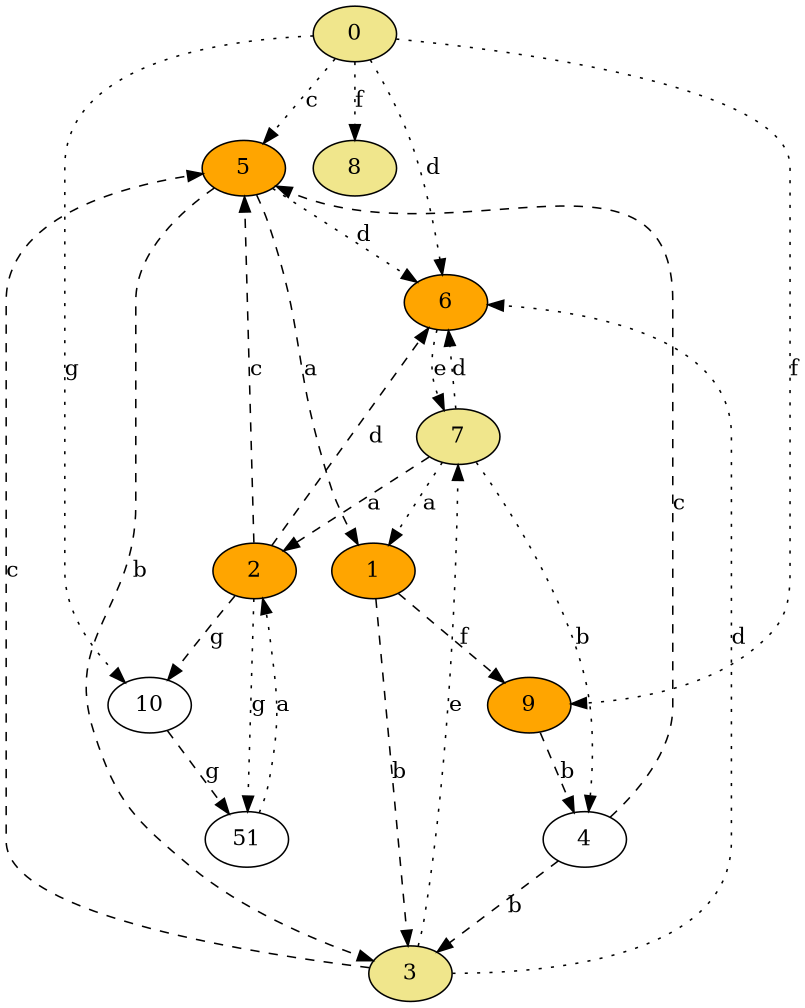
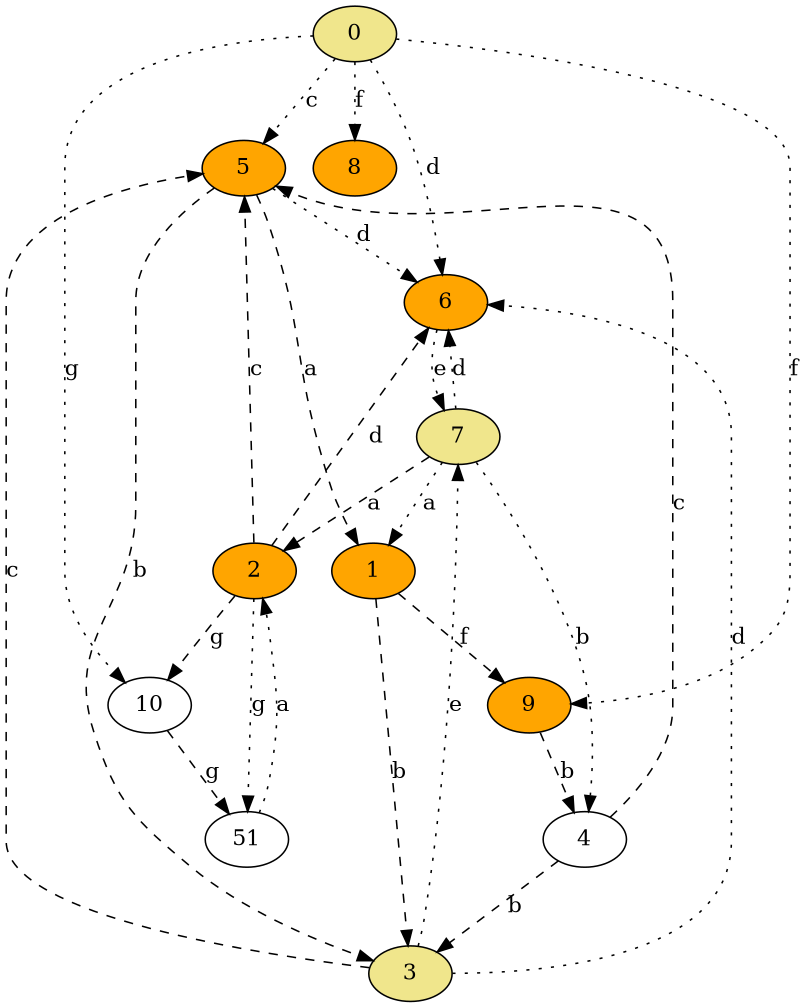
(355, 168) -> (355, 168)
